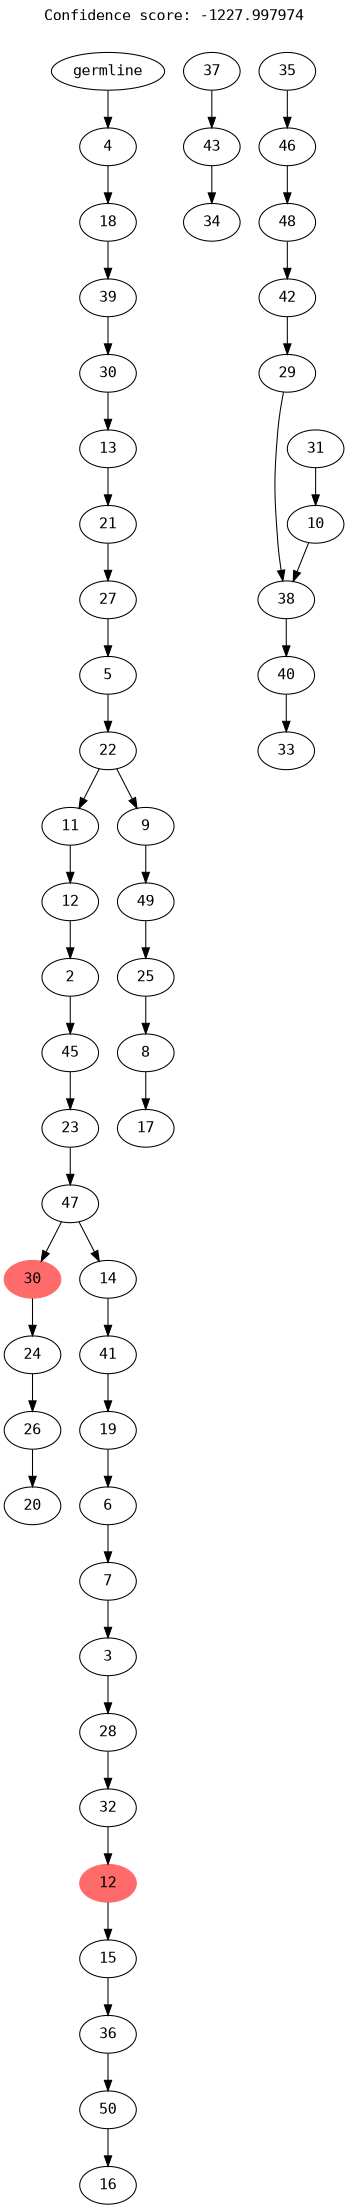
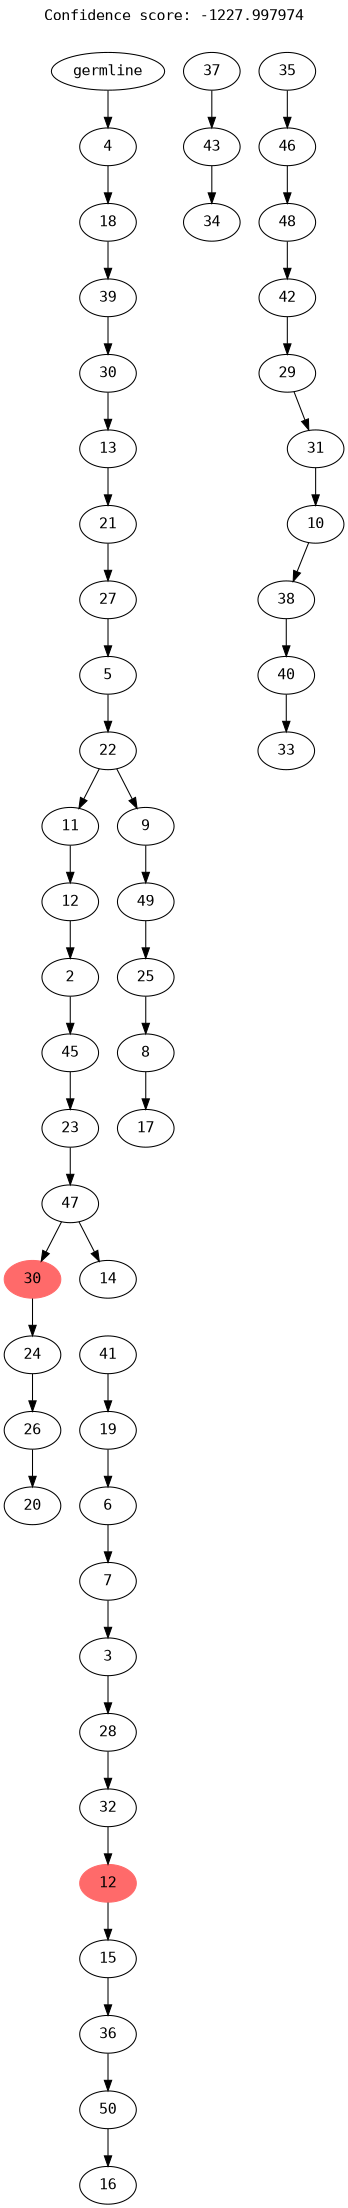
(275, 481) -> (299, 406)
(108, 1312) -> none
